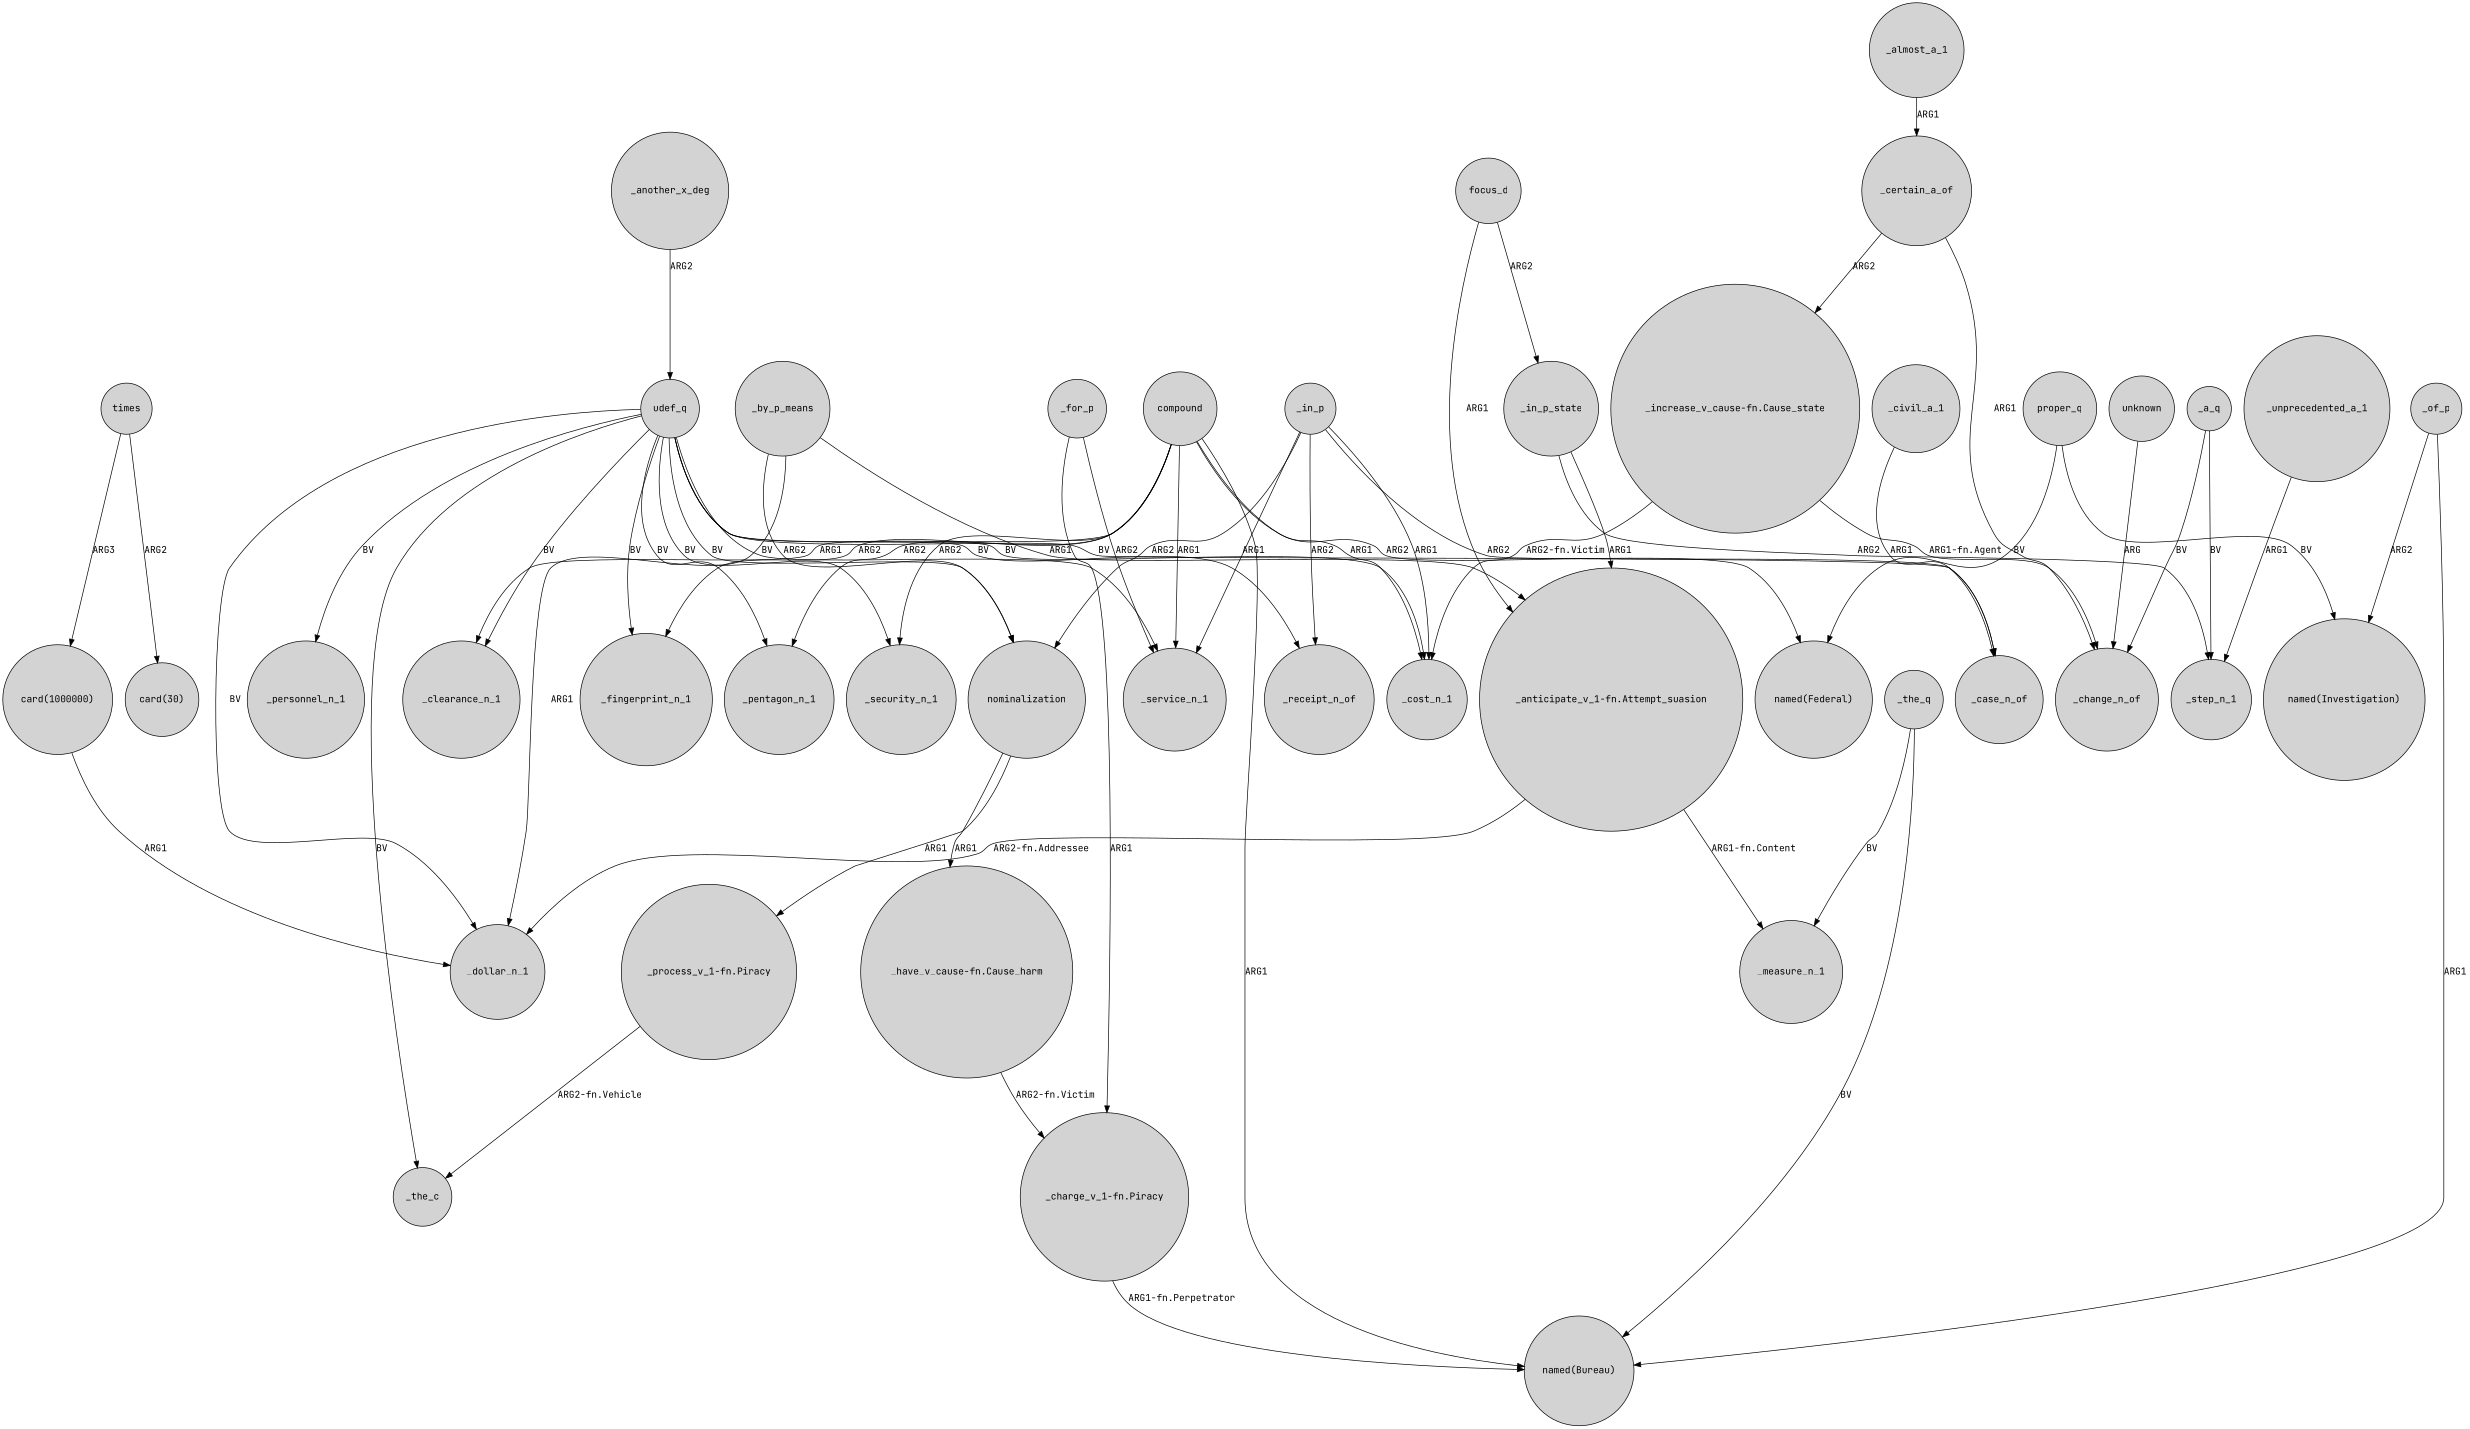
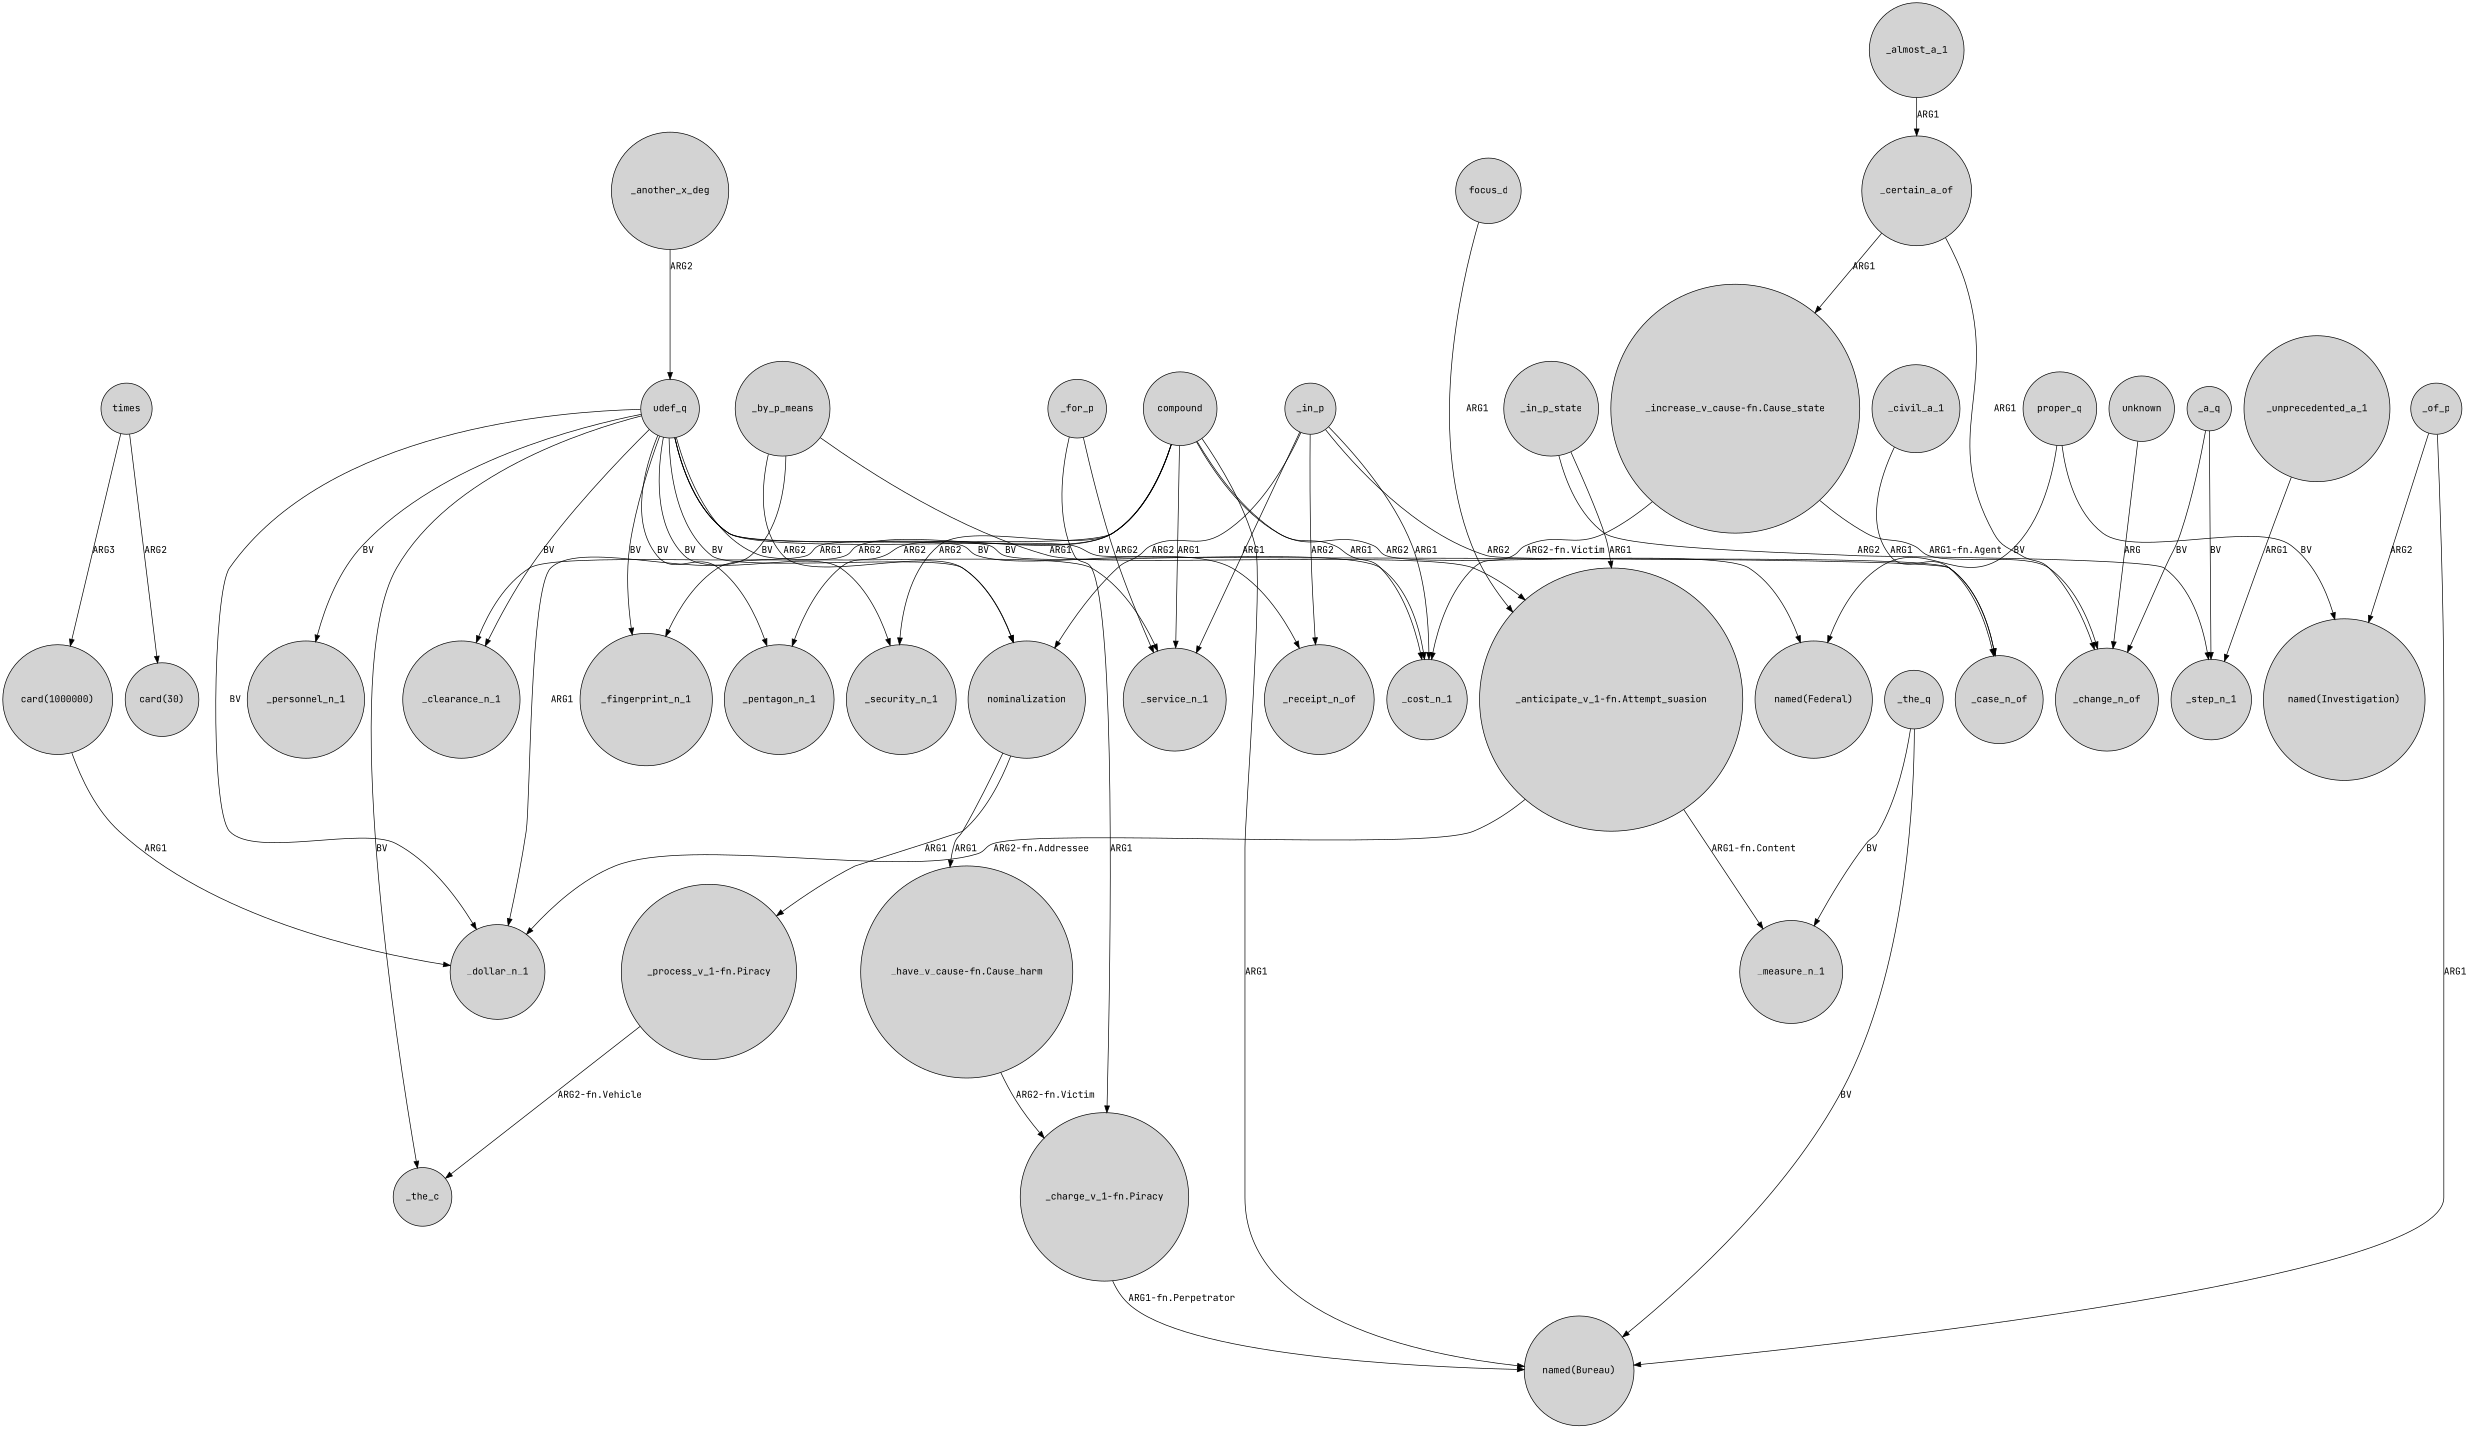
(1864, 267) -> (1864, 267)
(1517, 289) -> none
